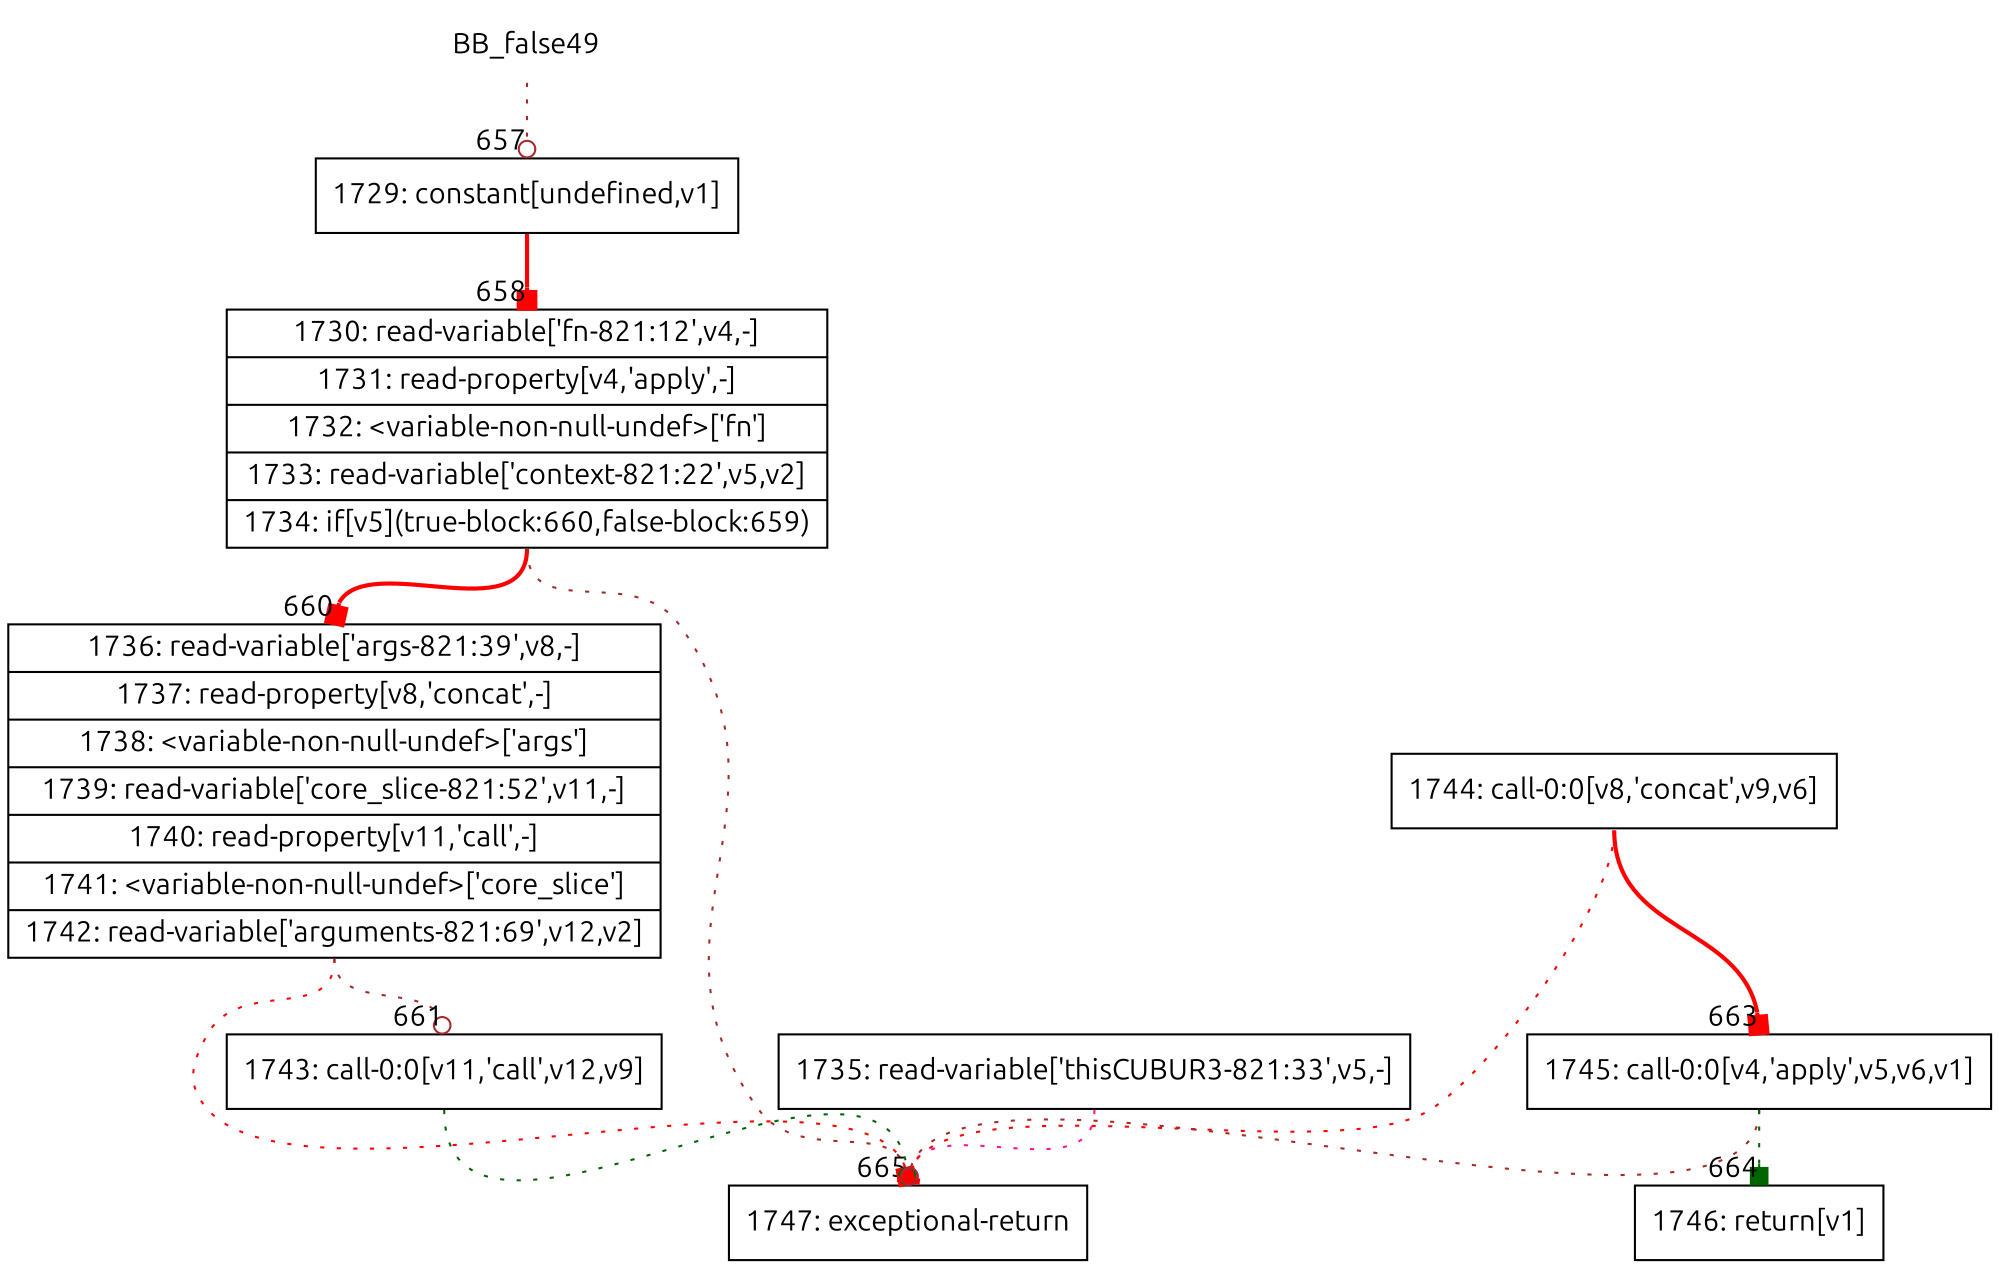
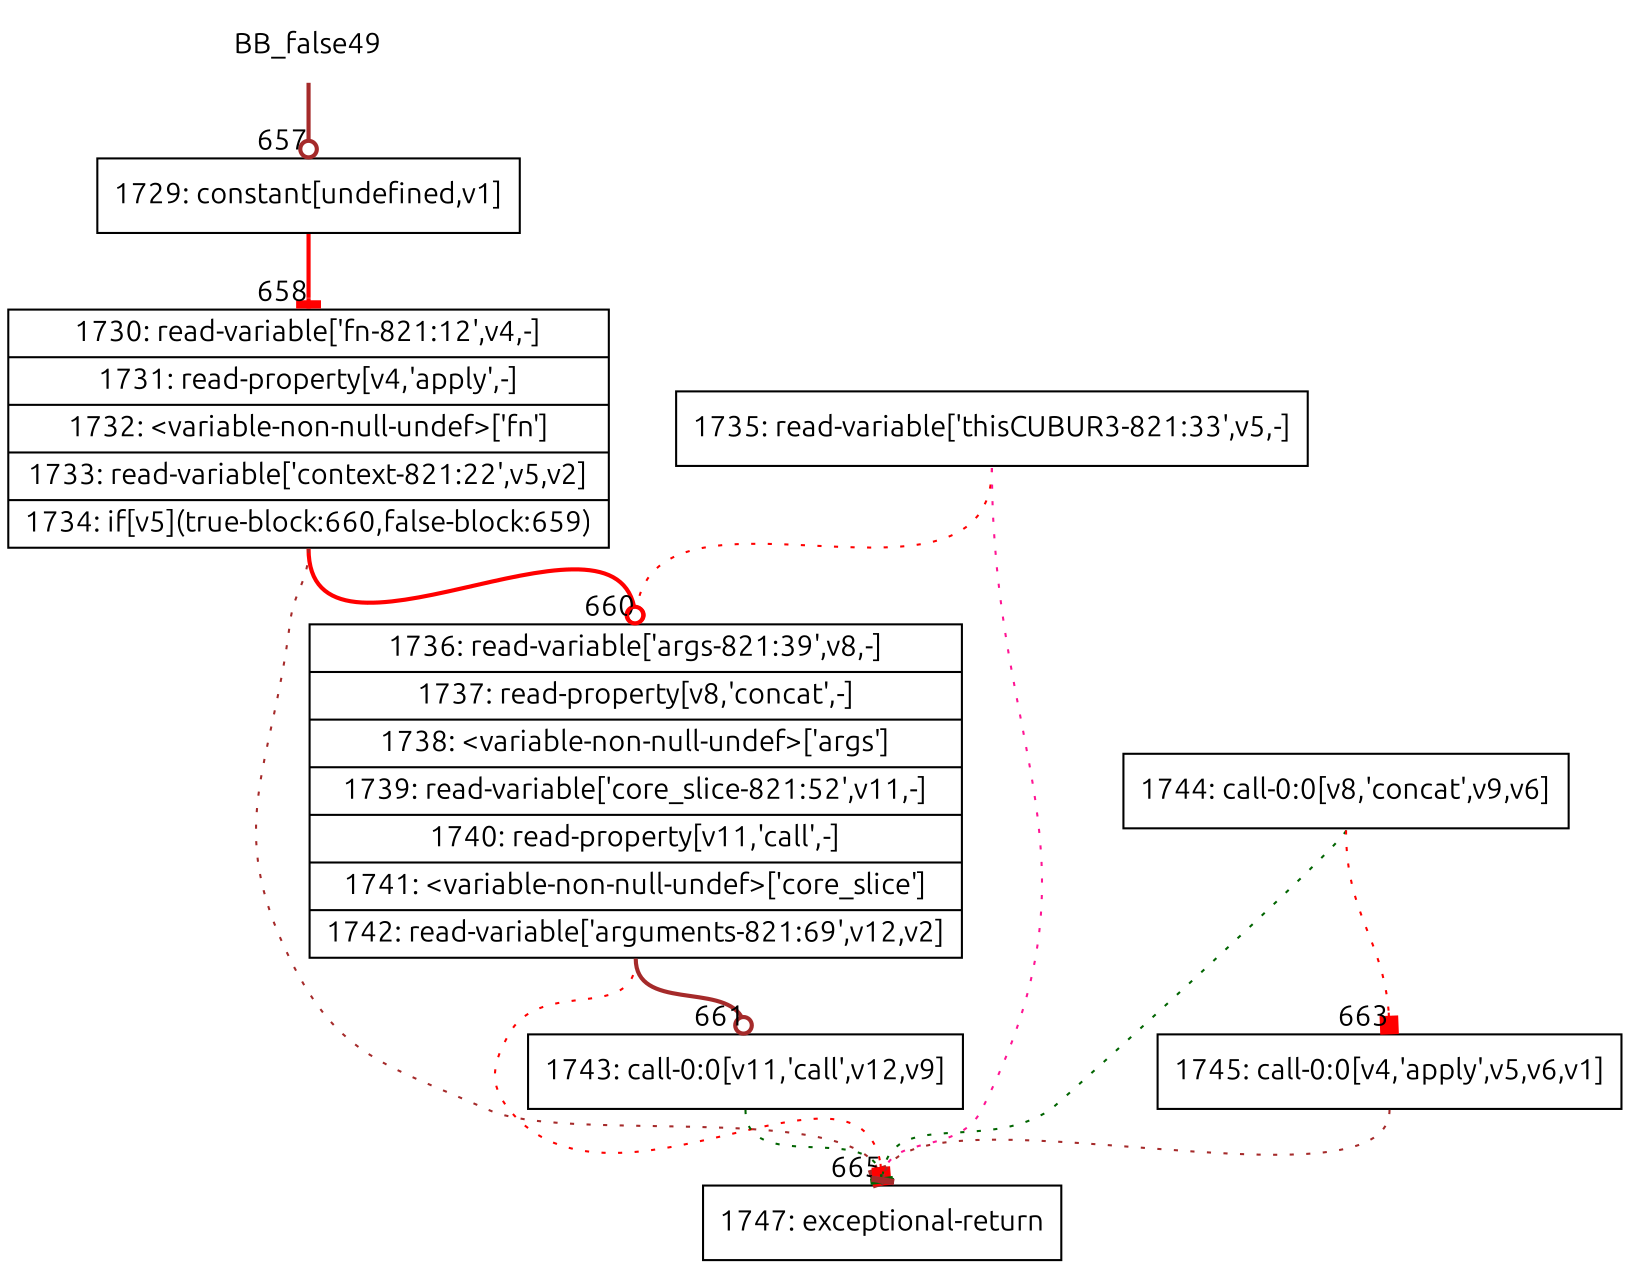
(527, 112) -> (309, 112)
(527, 261) -> (309, 266)
none -> (822, 546)
(441, 587) -> (464, 588)
(1678, 926) -> (1364, 922)
(381, 995) -> (682, 995)
(1334, 1130) -> (1131, 1037)
(1010, 1148) -> (1040, 854)
(1342, 1148) -> (1141, 1148)
(668, 1150) -> (788, 1145)
(1759, 1223) -> none
